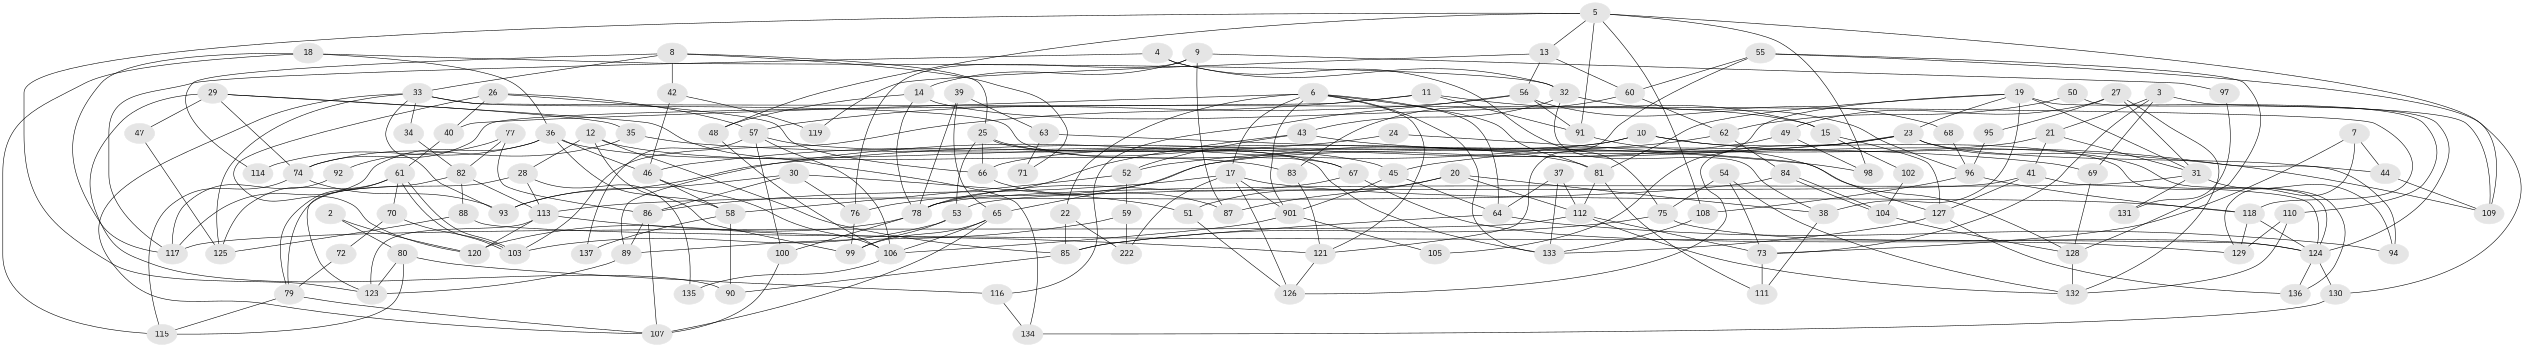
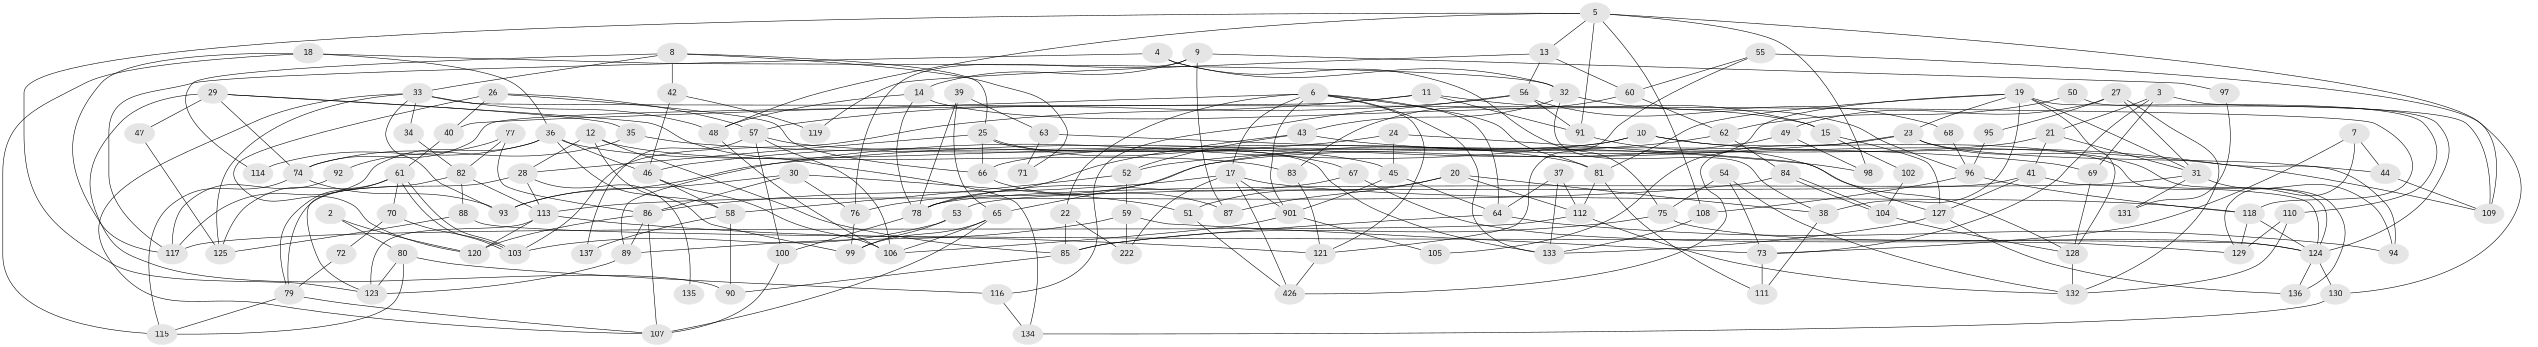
(2128, 68) -> (2115, 171)
(938, 114) -> (567, 109)
(1650, 151) -> (1394, 154)
(962, 166) -> (763, 152)
(610, 226) -> (570, 226)
(1679, 236) -> (1398, 235)
(790, 274) -> none
(1290, 294) -> (1290, 294)
